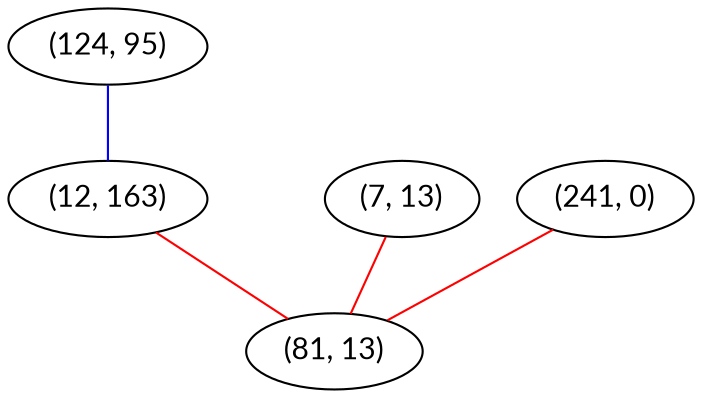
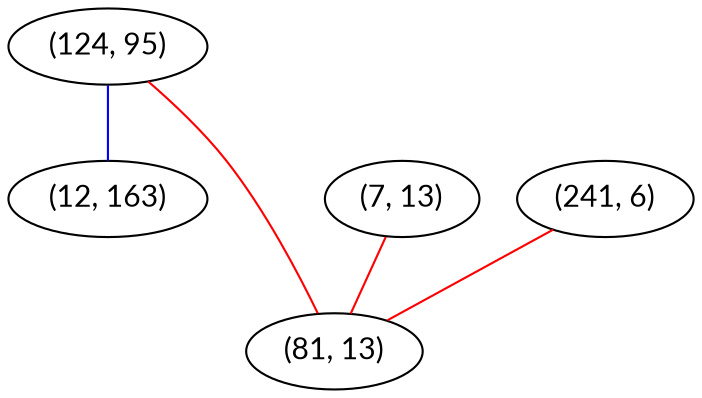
(605, 199) -> (605, 199)
(222, 276) -> (246, 188)
